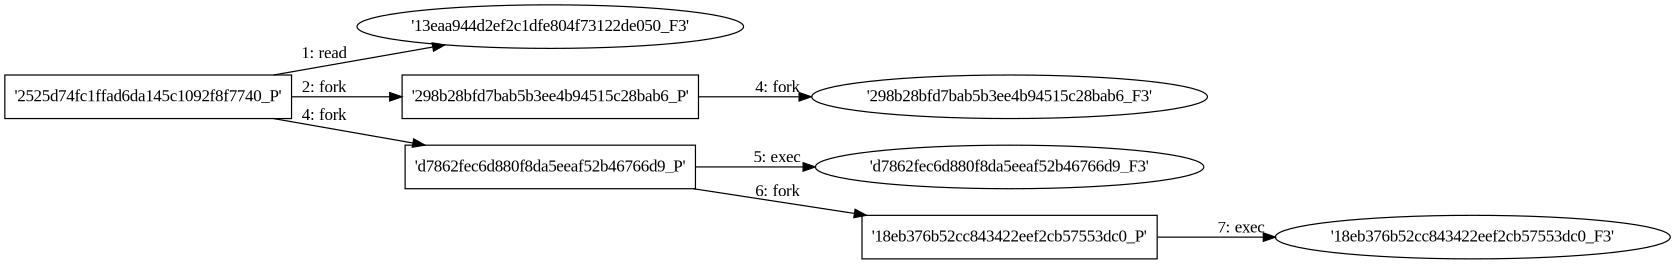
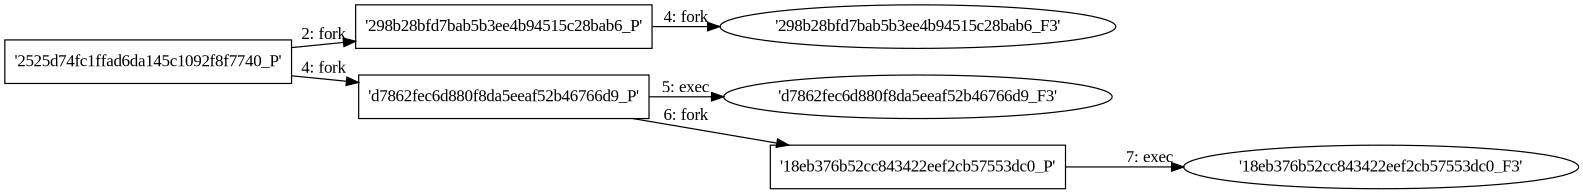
(550, 27) -> none
